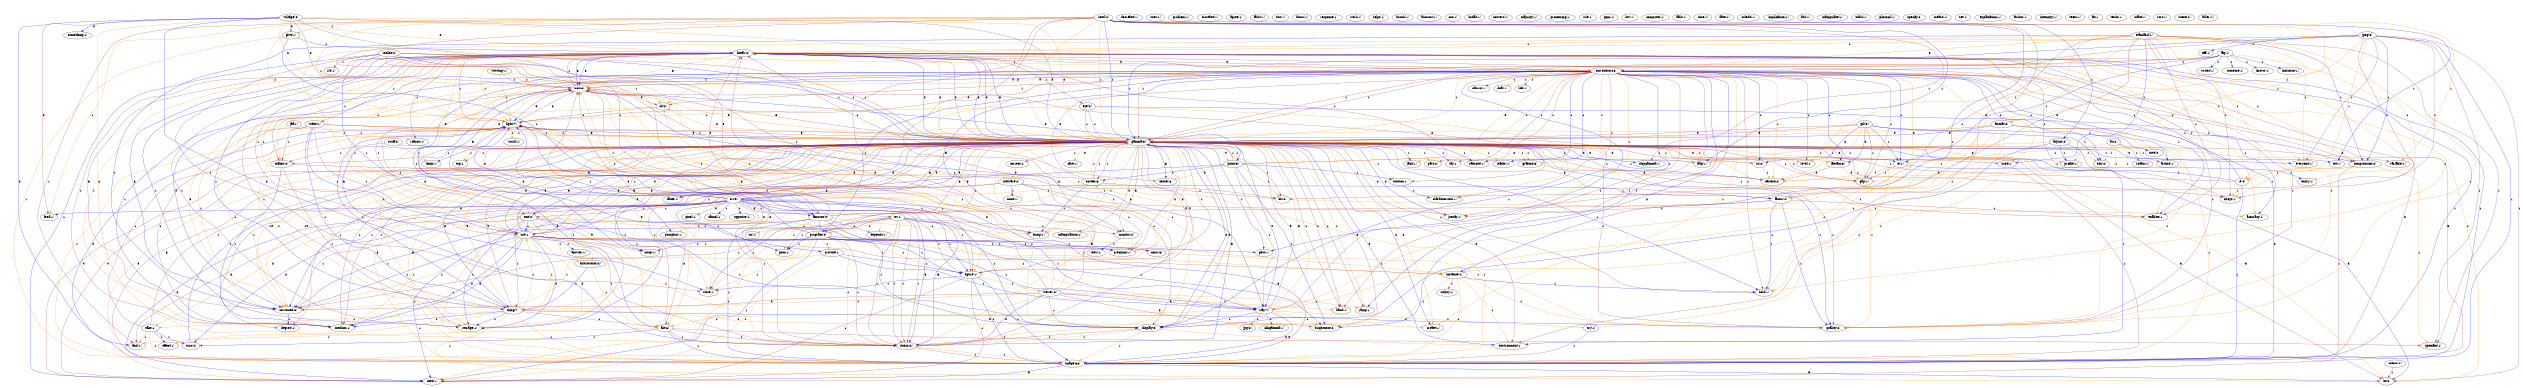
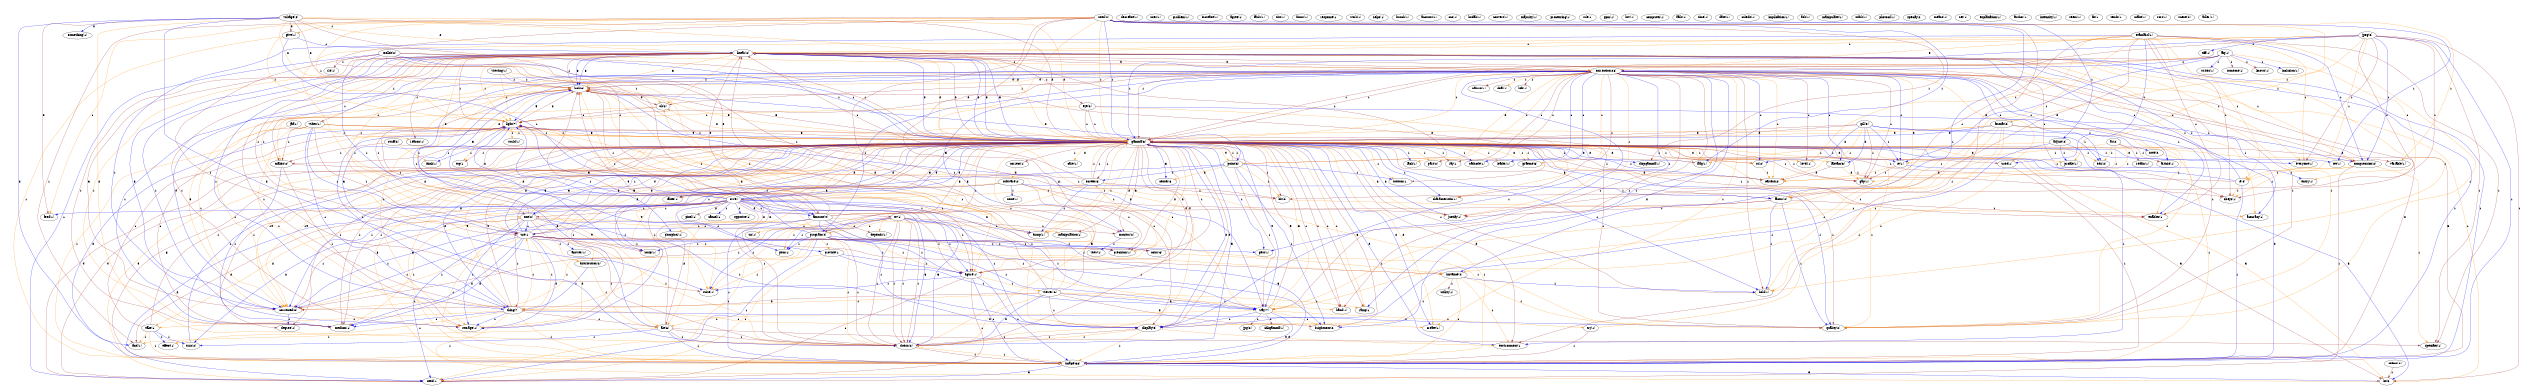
(1249, 87) -> none
(1415, 193) -> (1378, 153)
(929, 227) -> (916, 223)
